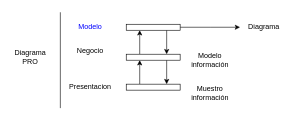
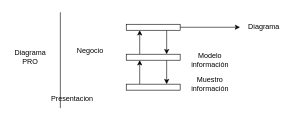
(90, 27) -> none
(90, 87) -> (72, 99)
(210, 93) -> (210, 84)
